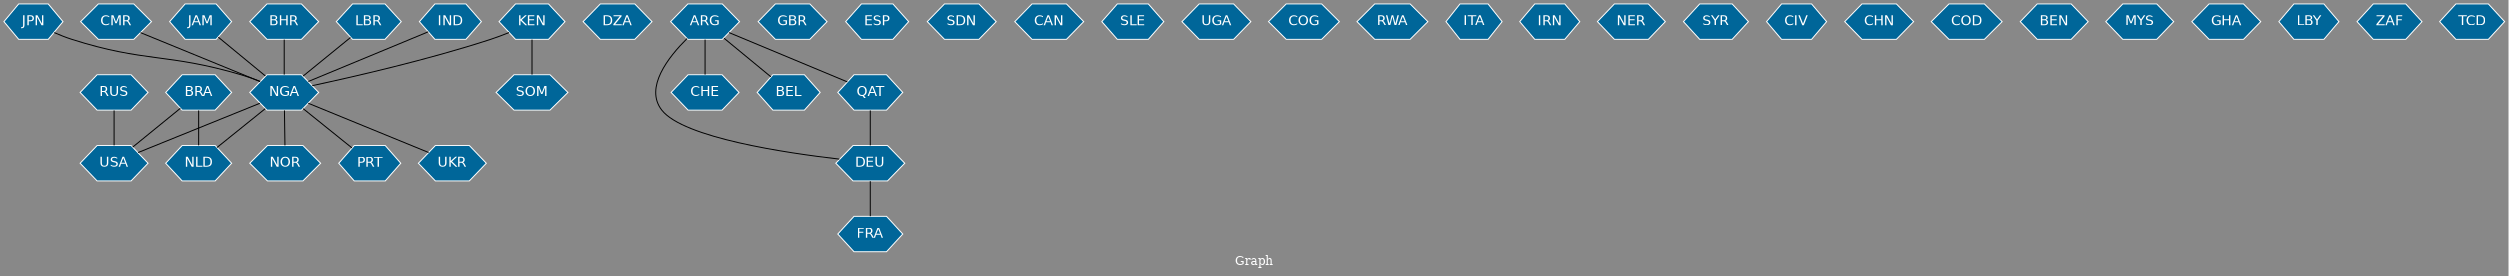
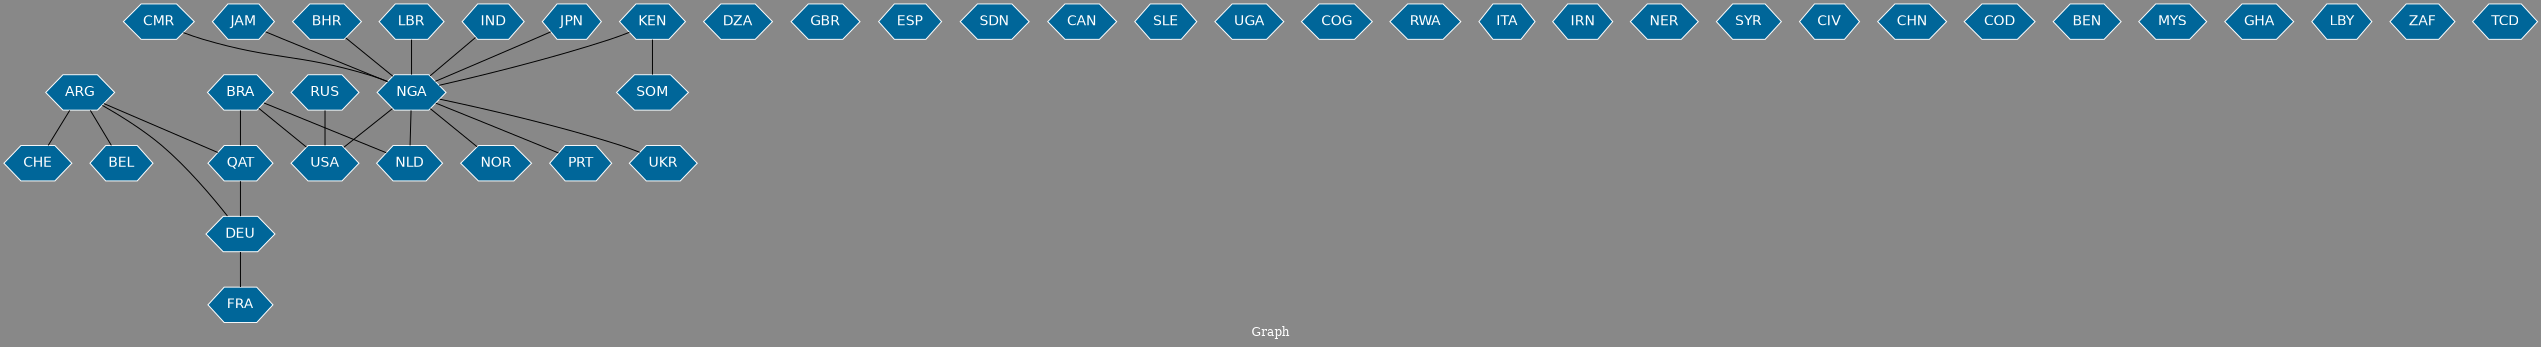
none -> (240, 128)
